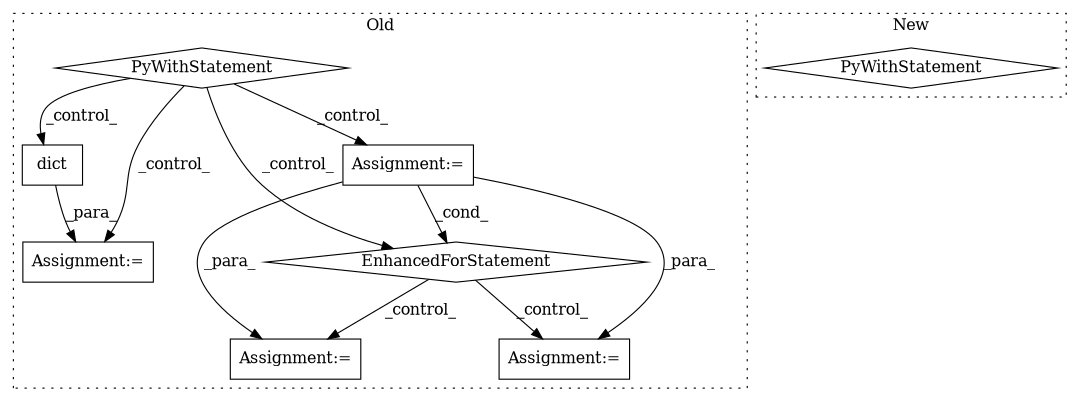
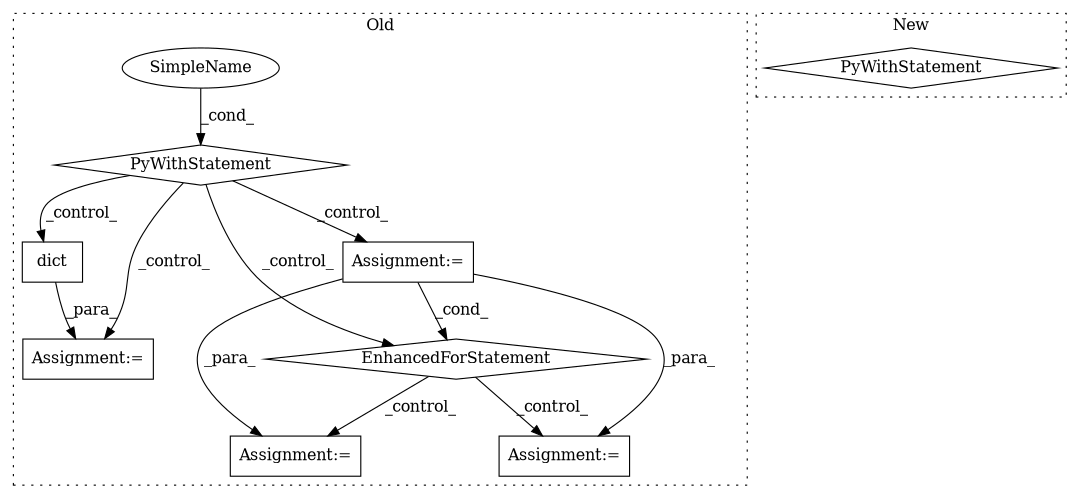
none -> (201, 68)
